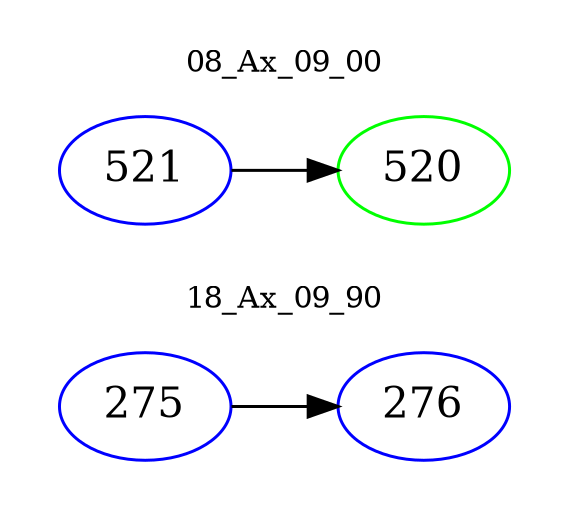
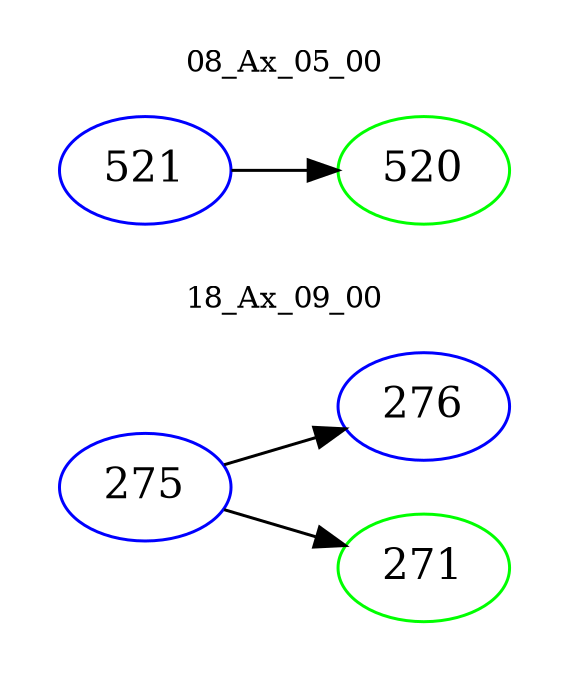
(285, 64) -> (285, 64)
(285, 300) -> (285, 300)
none -> (424, 568)
